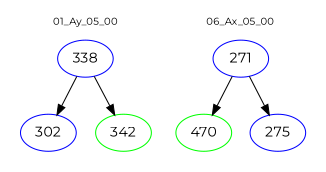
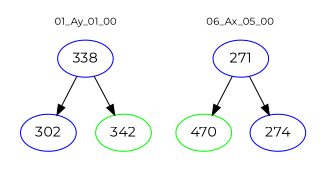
(86, 22) -> (86, 22)
(278, 133) -> (278, 133)
